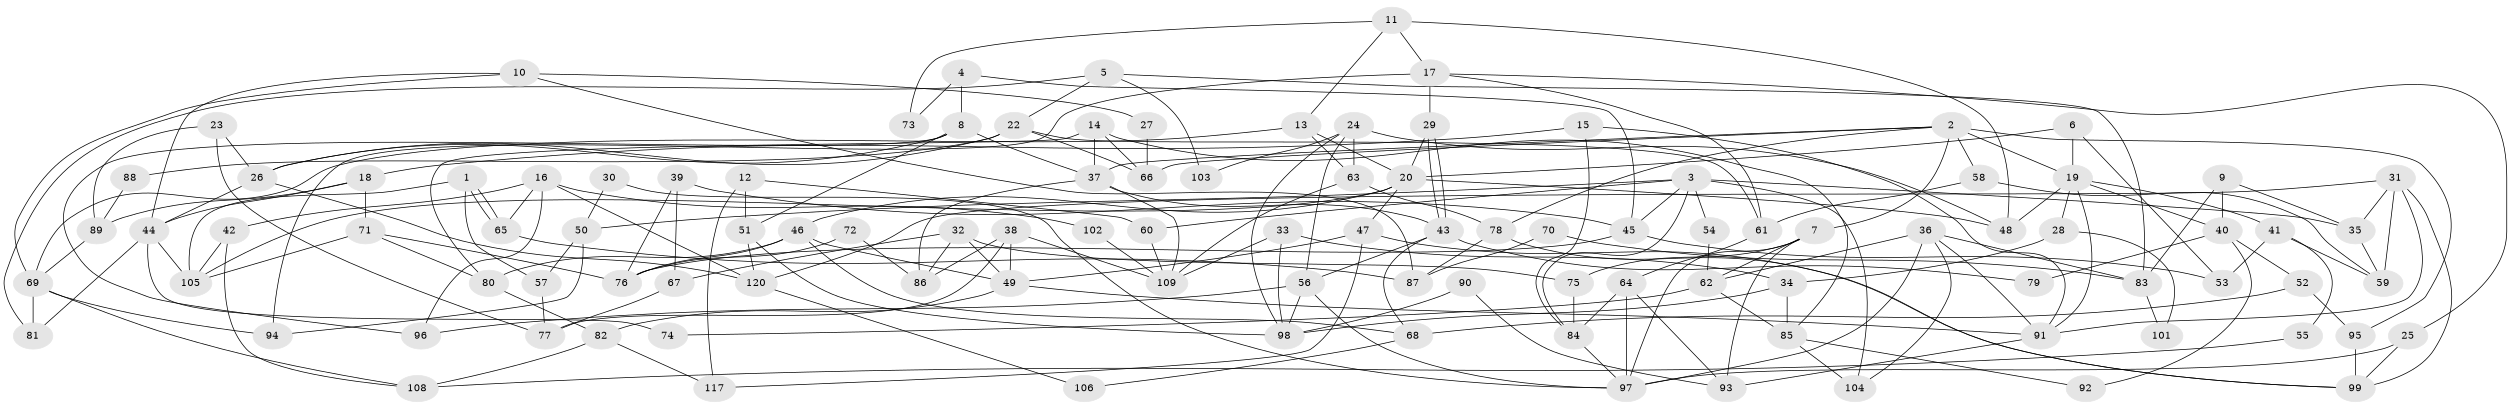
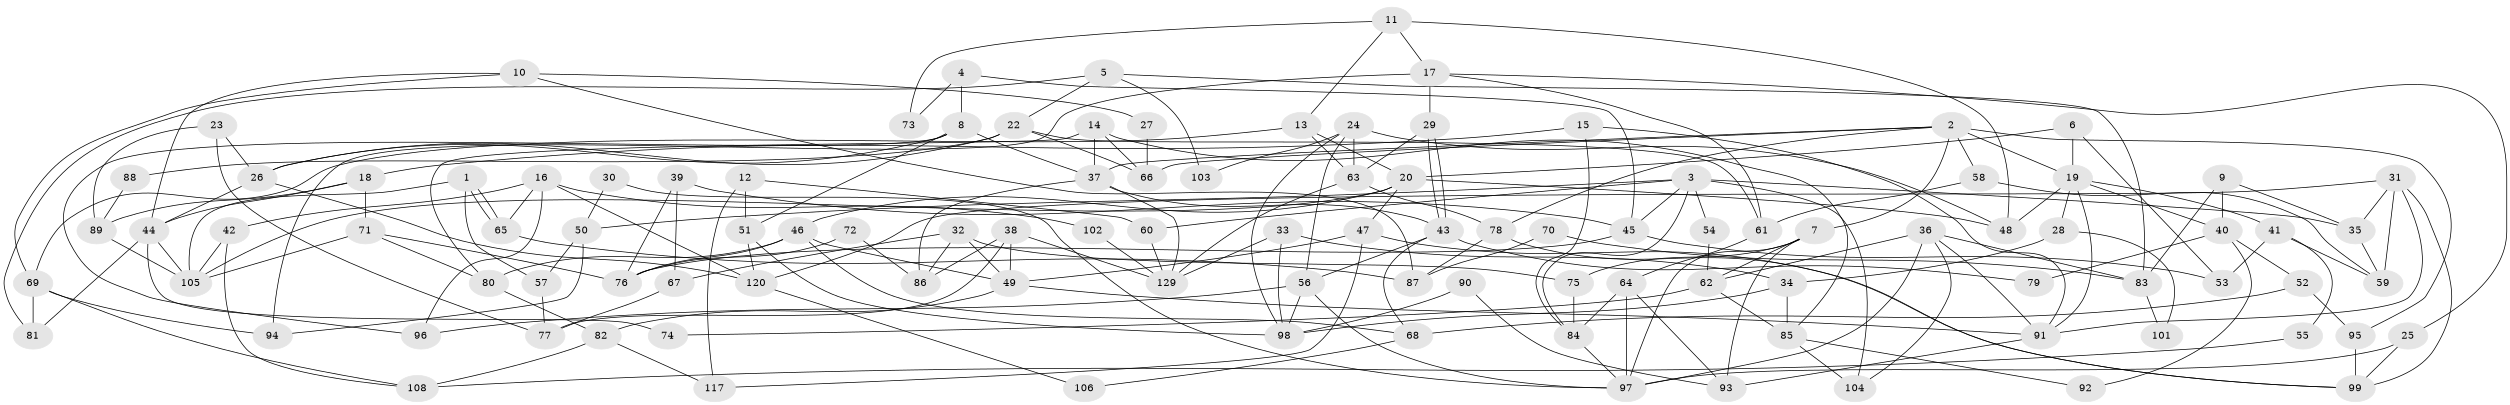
(1416, 156) -> (1392, 152)
(65, 257) -> (142, 256)
(1167, 283) -> (1167, 283)
